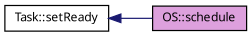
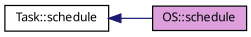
(57, 18) -> (57, 18)
